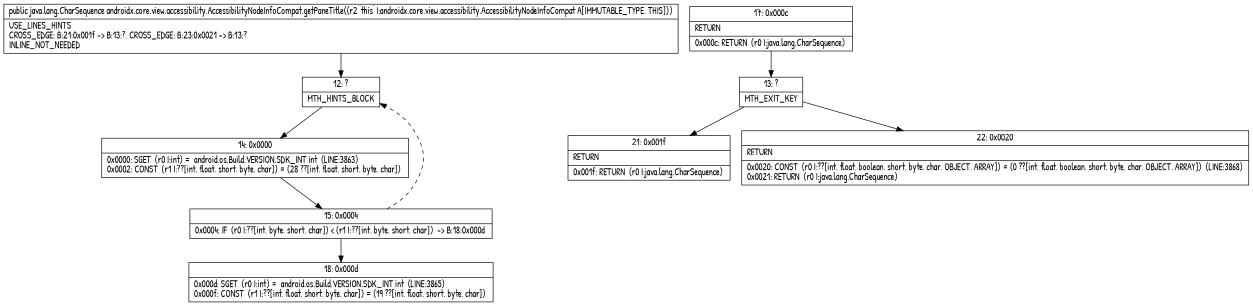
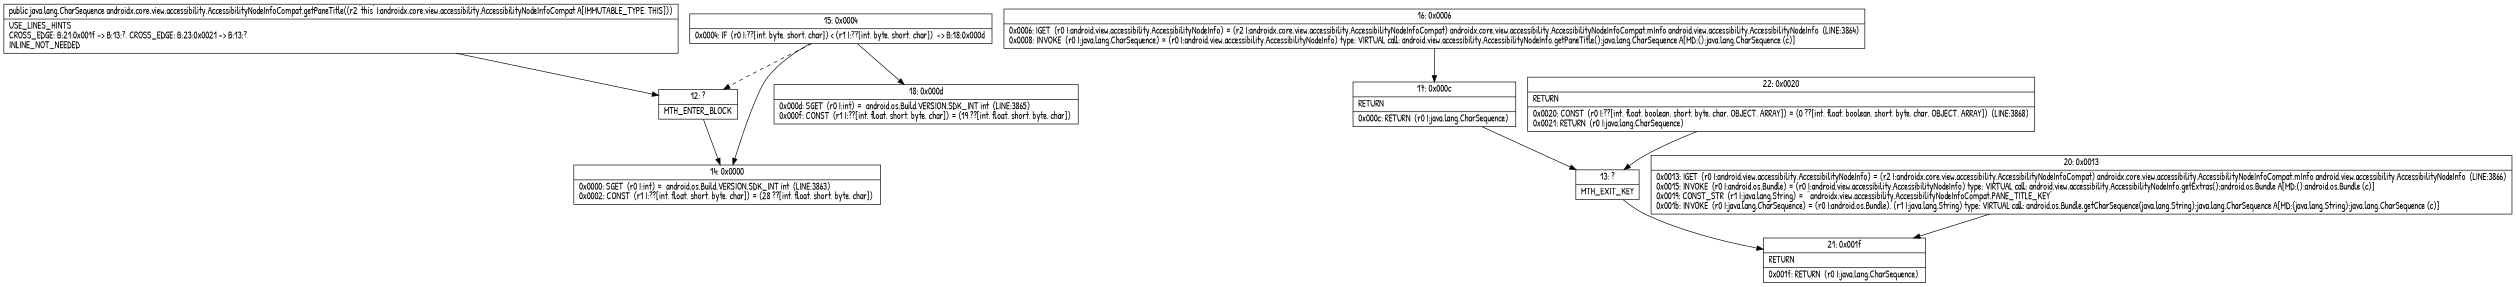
none -> (1434, 29)
(341, 99) -> (698, 111)
(850, 115) -> (1662, 147)
none -> (2082, 185)
(299, 191) -> (759, 92)
